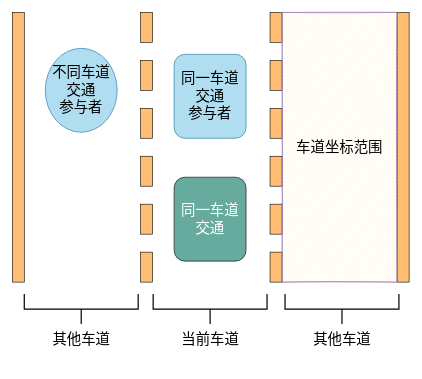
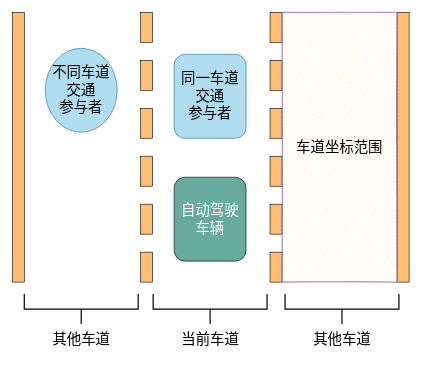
(210, 219) -> (210, 219)
